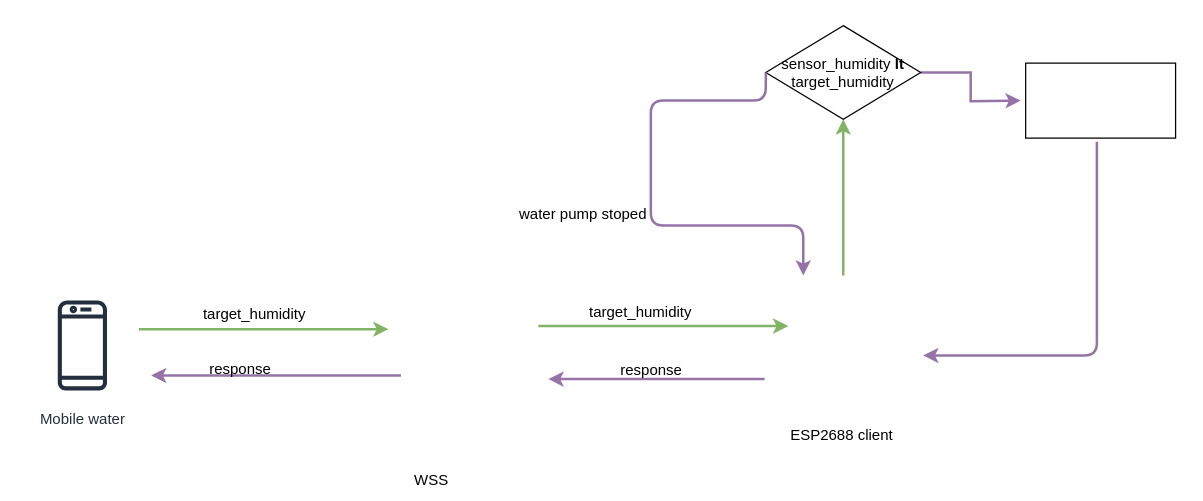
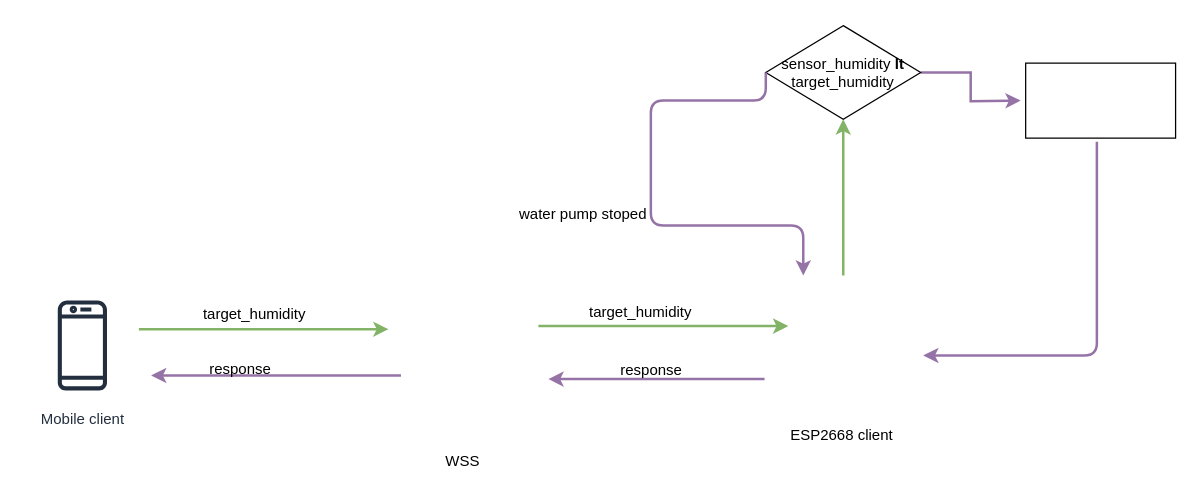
(83, 420) -> (83, 420)
(844, 436) -> (844, 436)
(437, 481) -> (468, 462)
